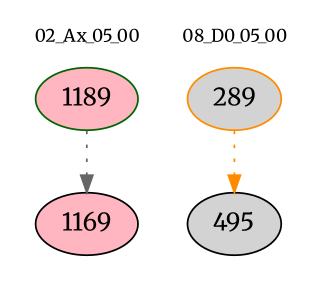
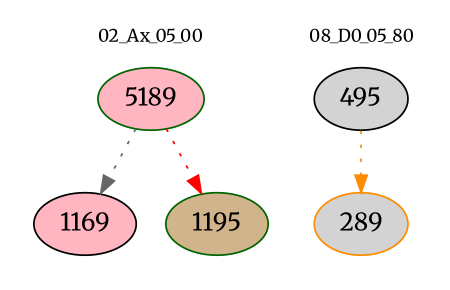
(235, 37) -> (362, 37)
(87, 99) -> (151, 99)
(234, 153) -> (361, 153)
none -> (217, 224)
